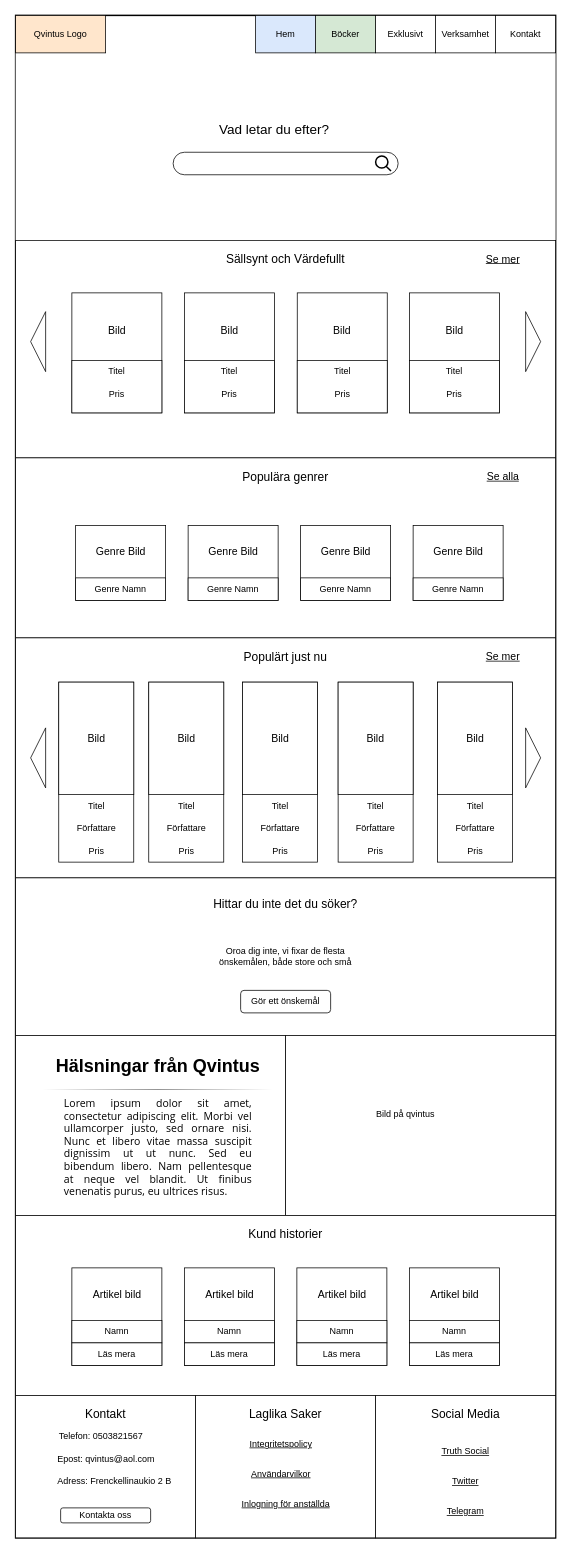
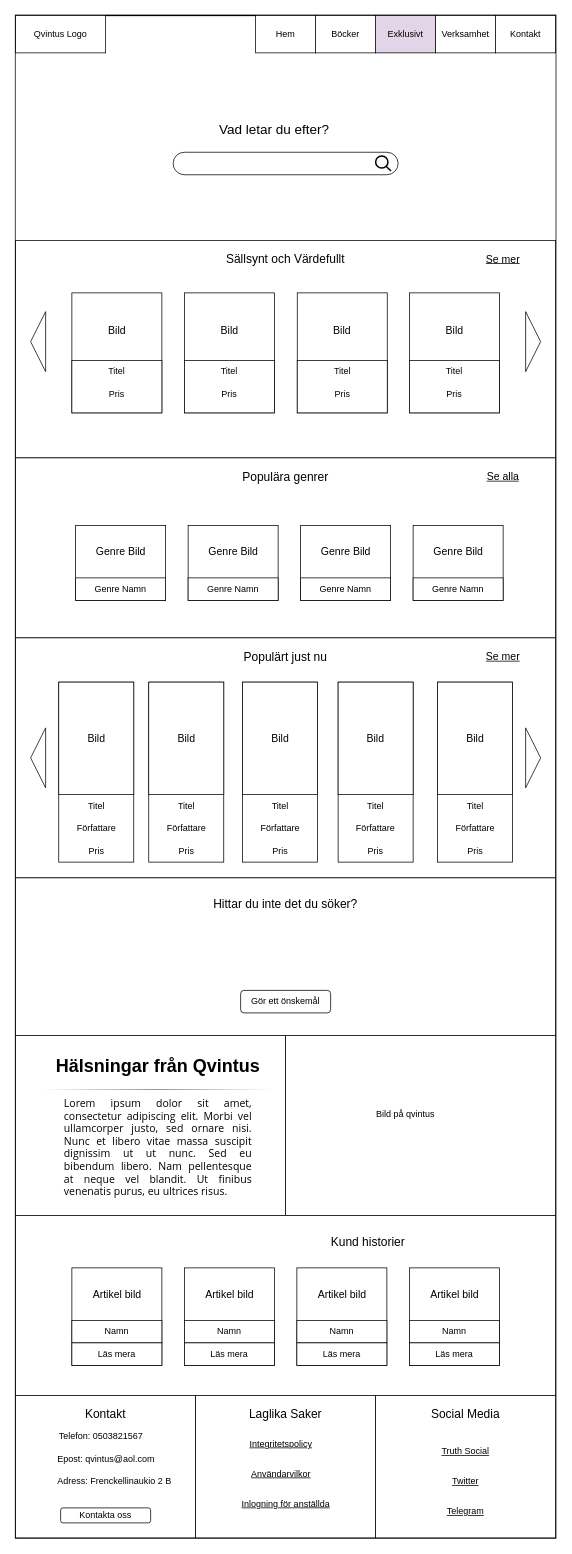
(60, 34) -> (60, 34)
(285, 34) -> (285, 34)
(345, 34) -> (345, 34)
(405, 34) -> (405, 34)
(285, 957) -> none
(285, 1234) -> (368, 1242)
